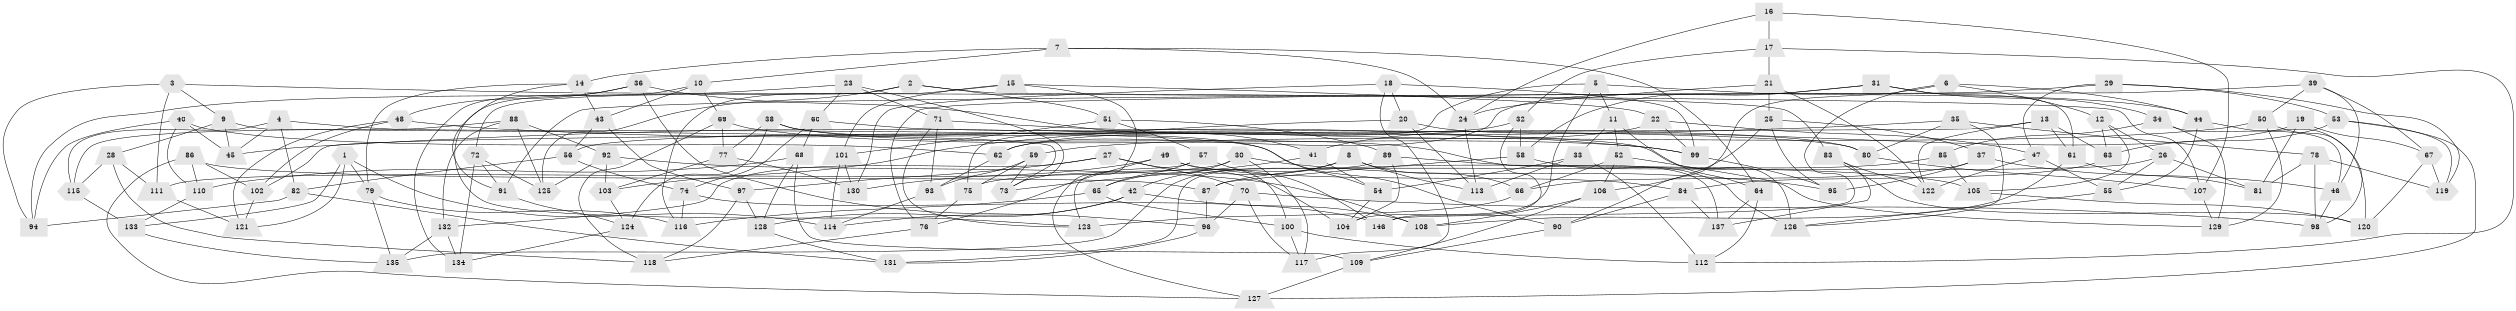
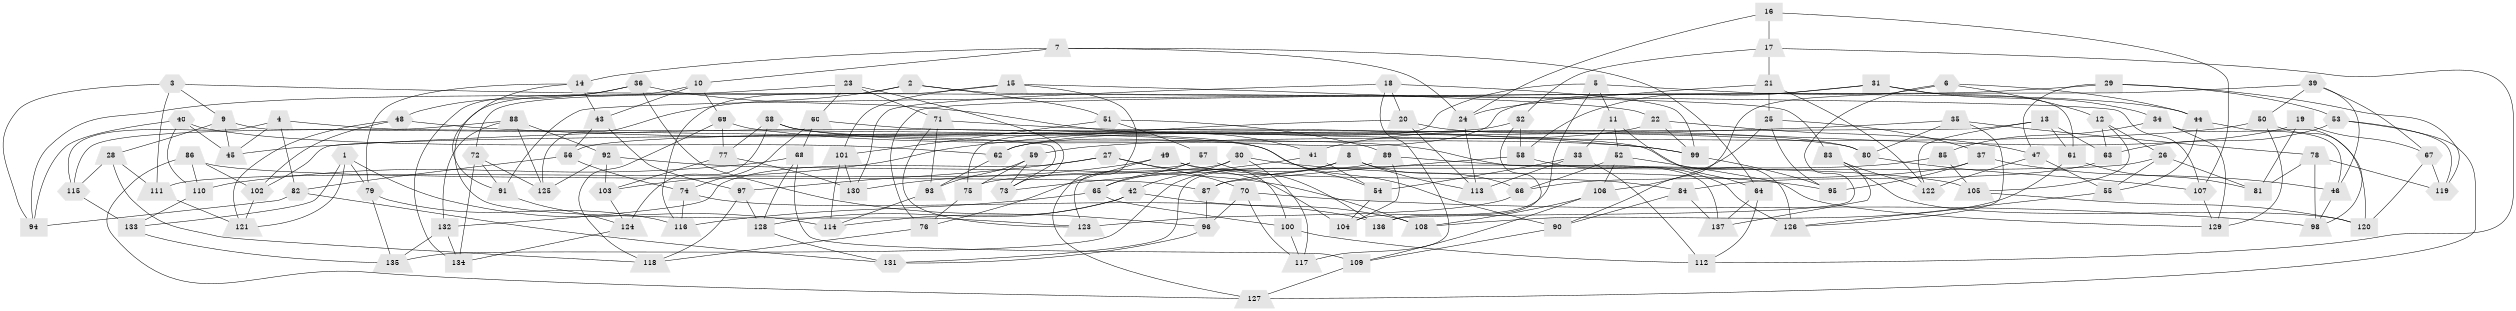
(1379, 227) -> (1379, 227)
